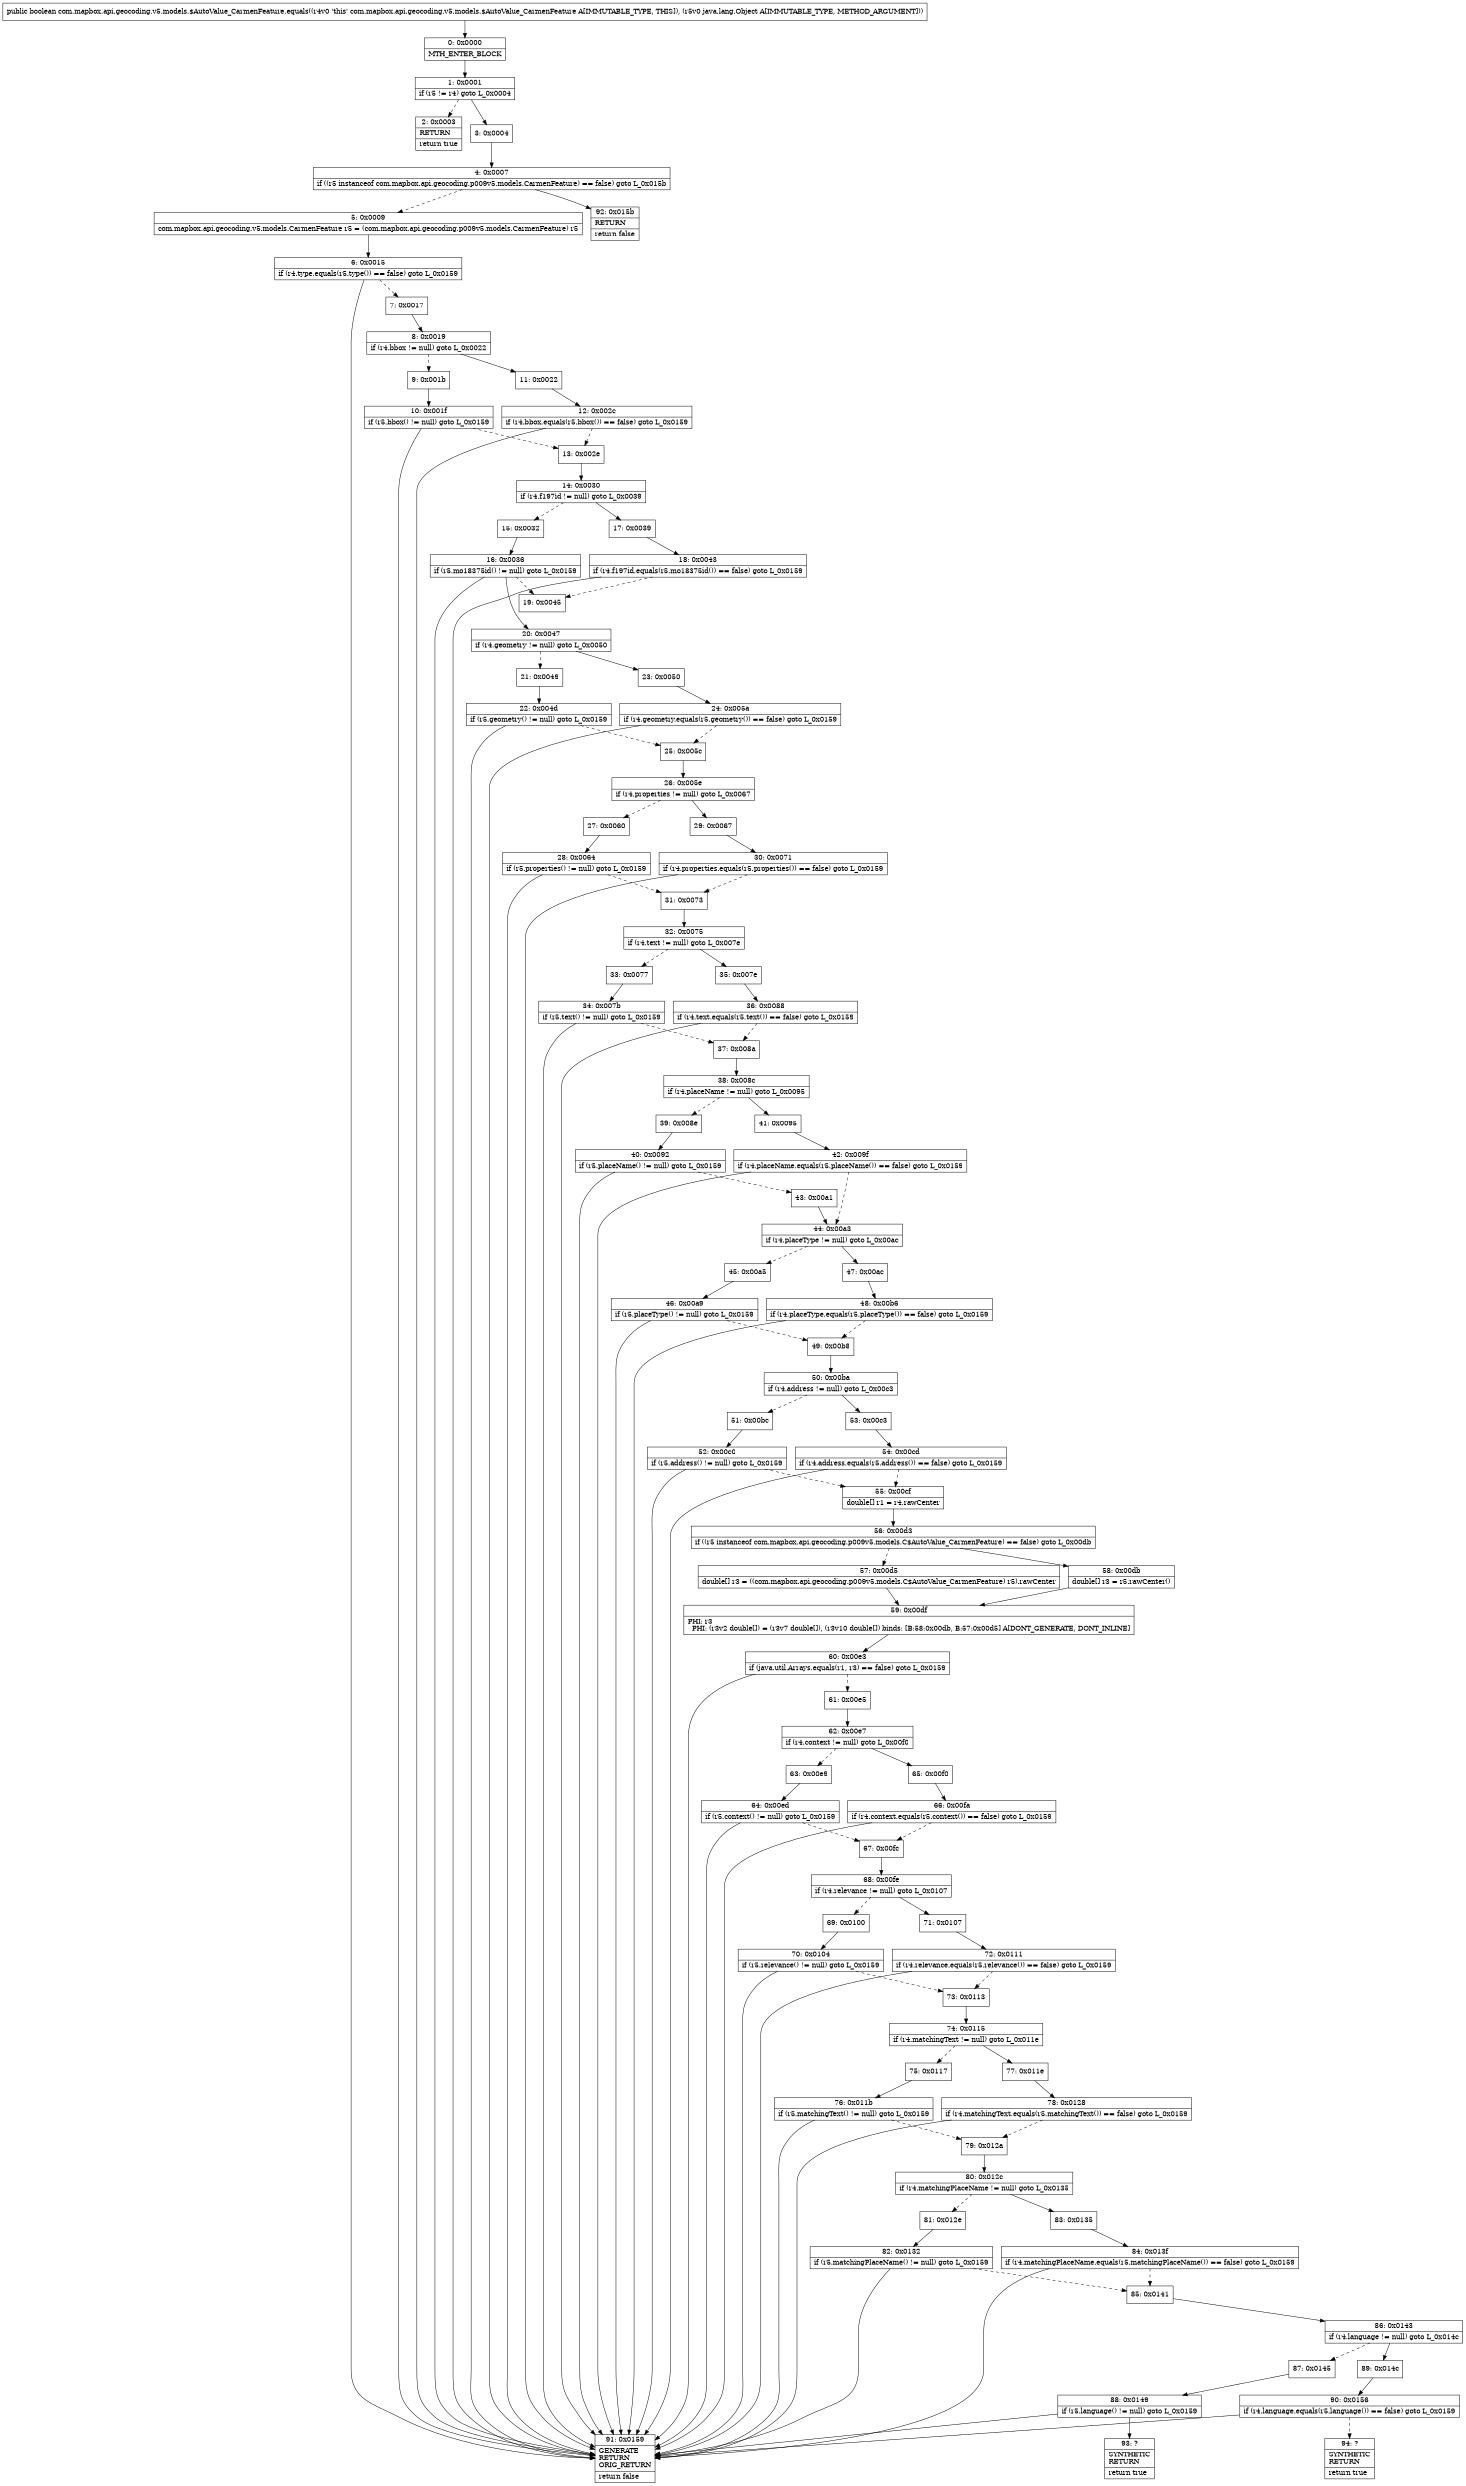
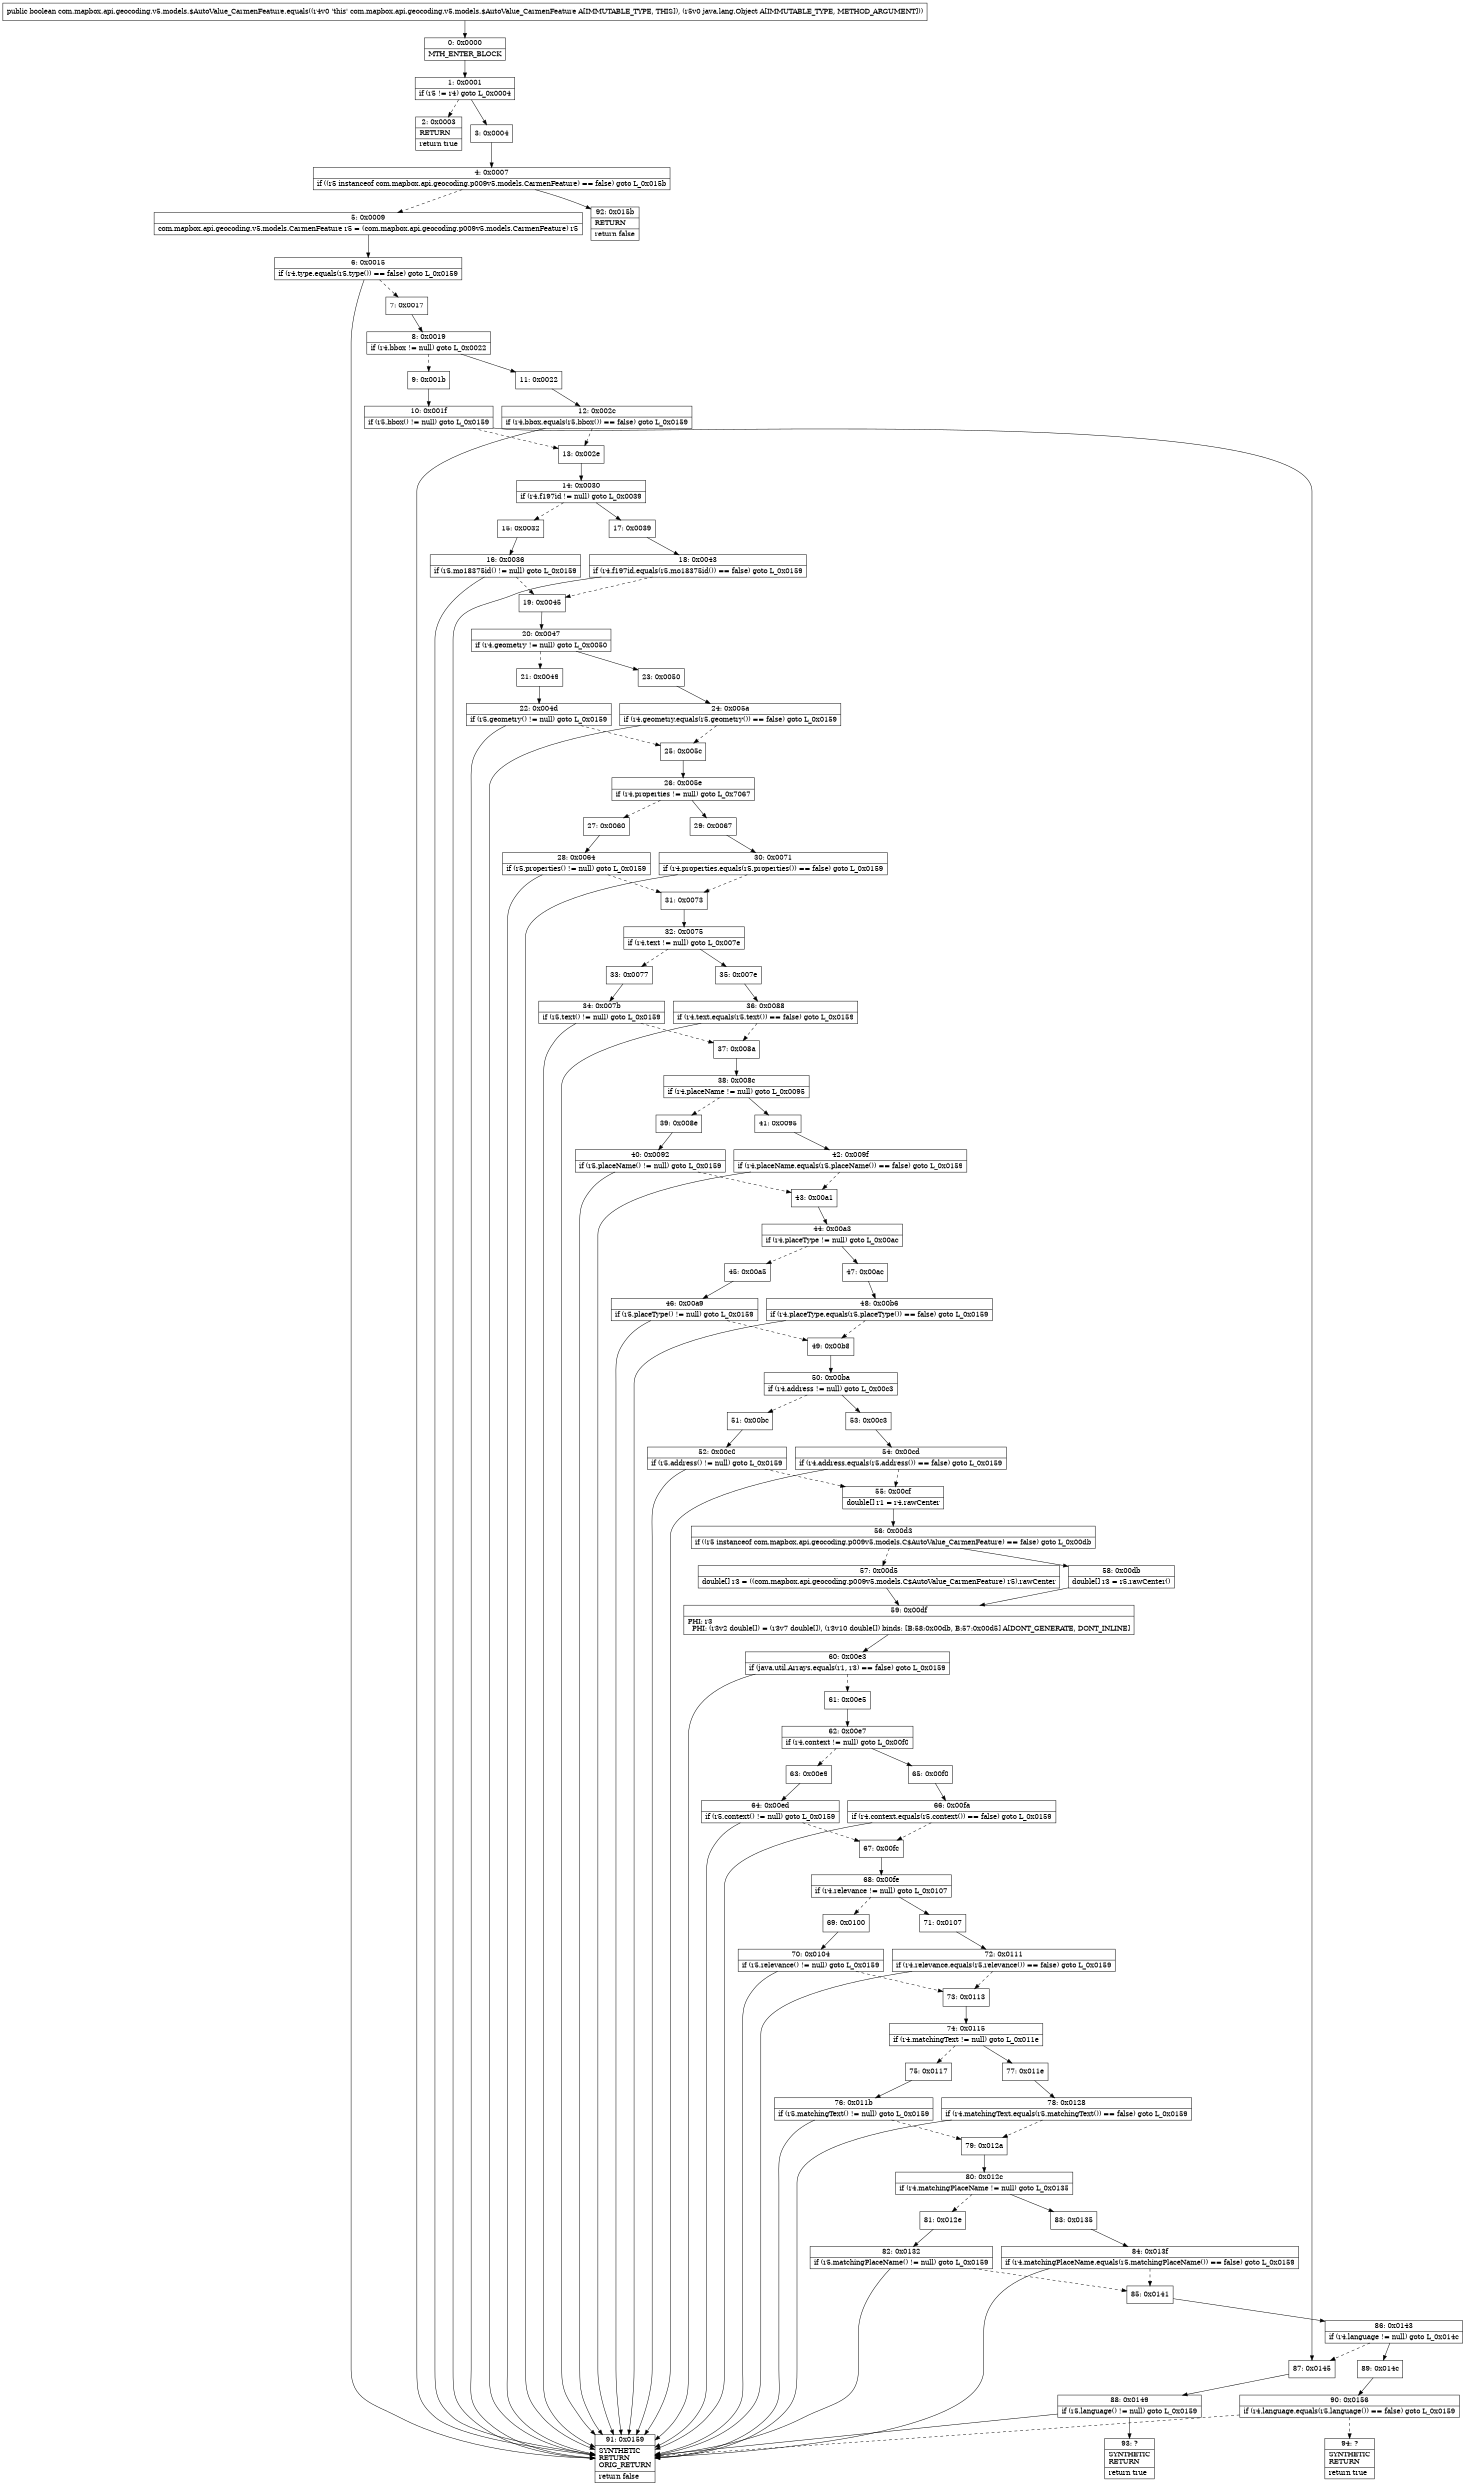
(511, 603) -> (542, 618)
(683, 795) -> (683, 795)
(844, 1196) -> (833, 1179)
(399, 1512) -> (1312, 1007)
(950, 2436) -> (950, 2436)
(619, 2451) -> (620, 2451)
